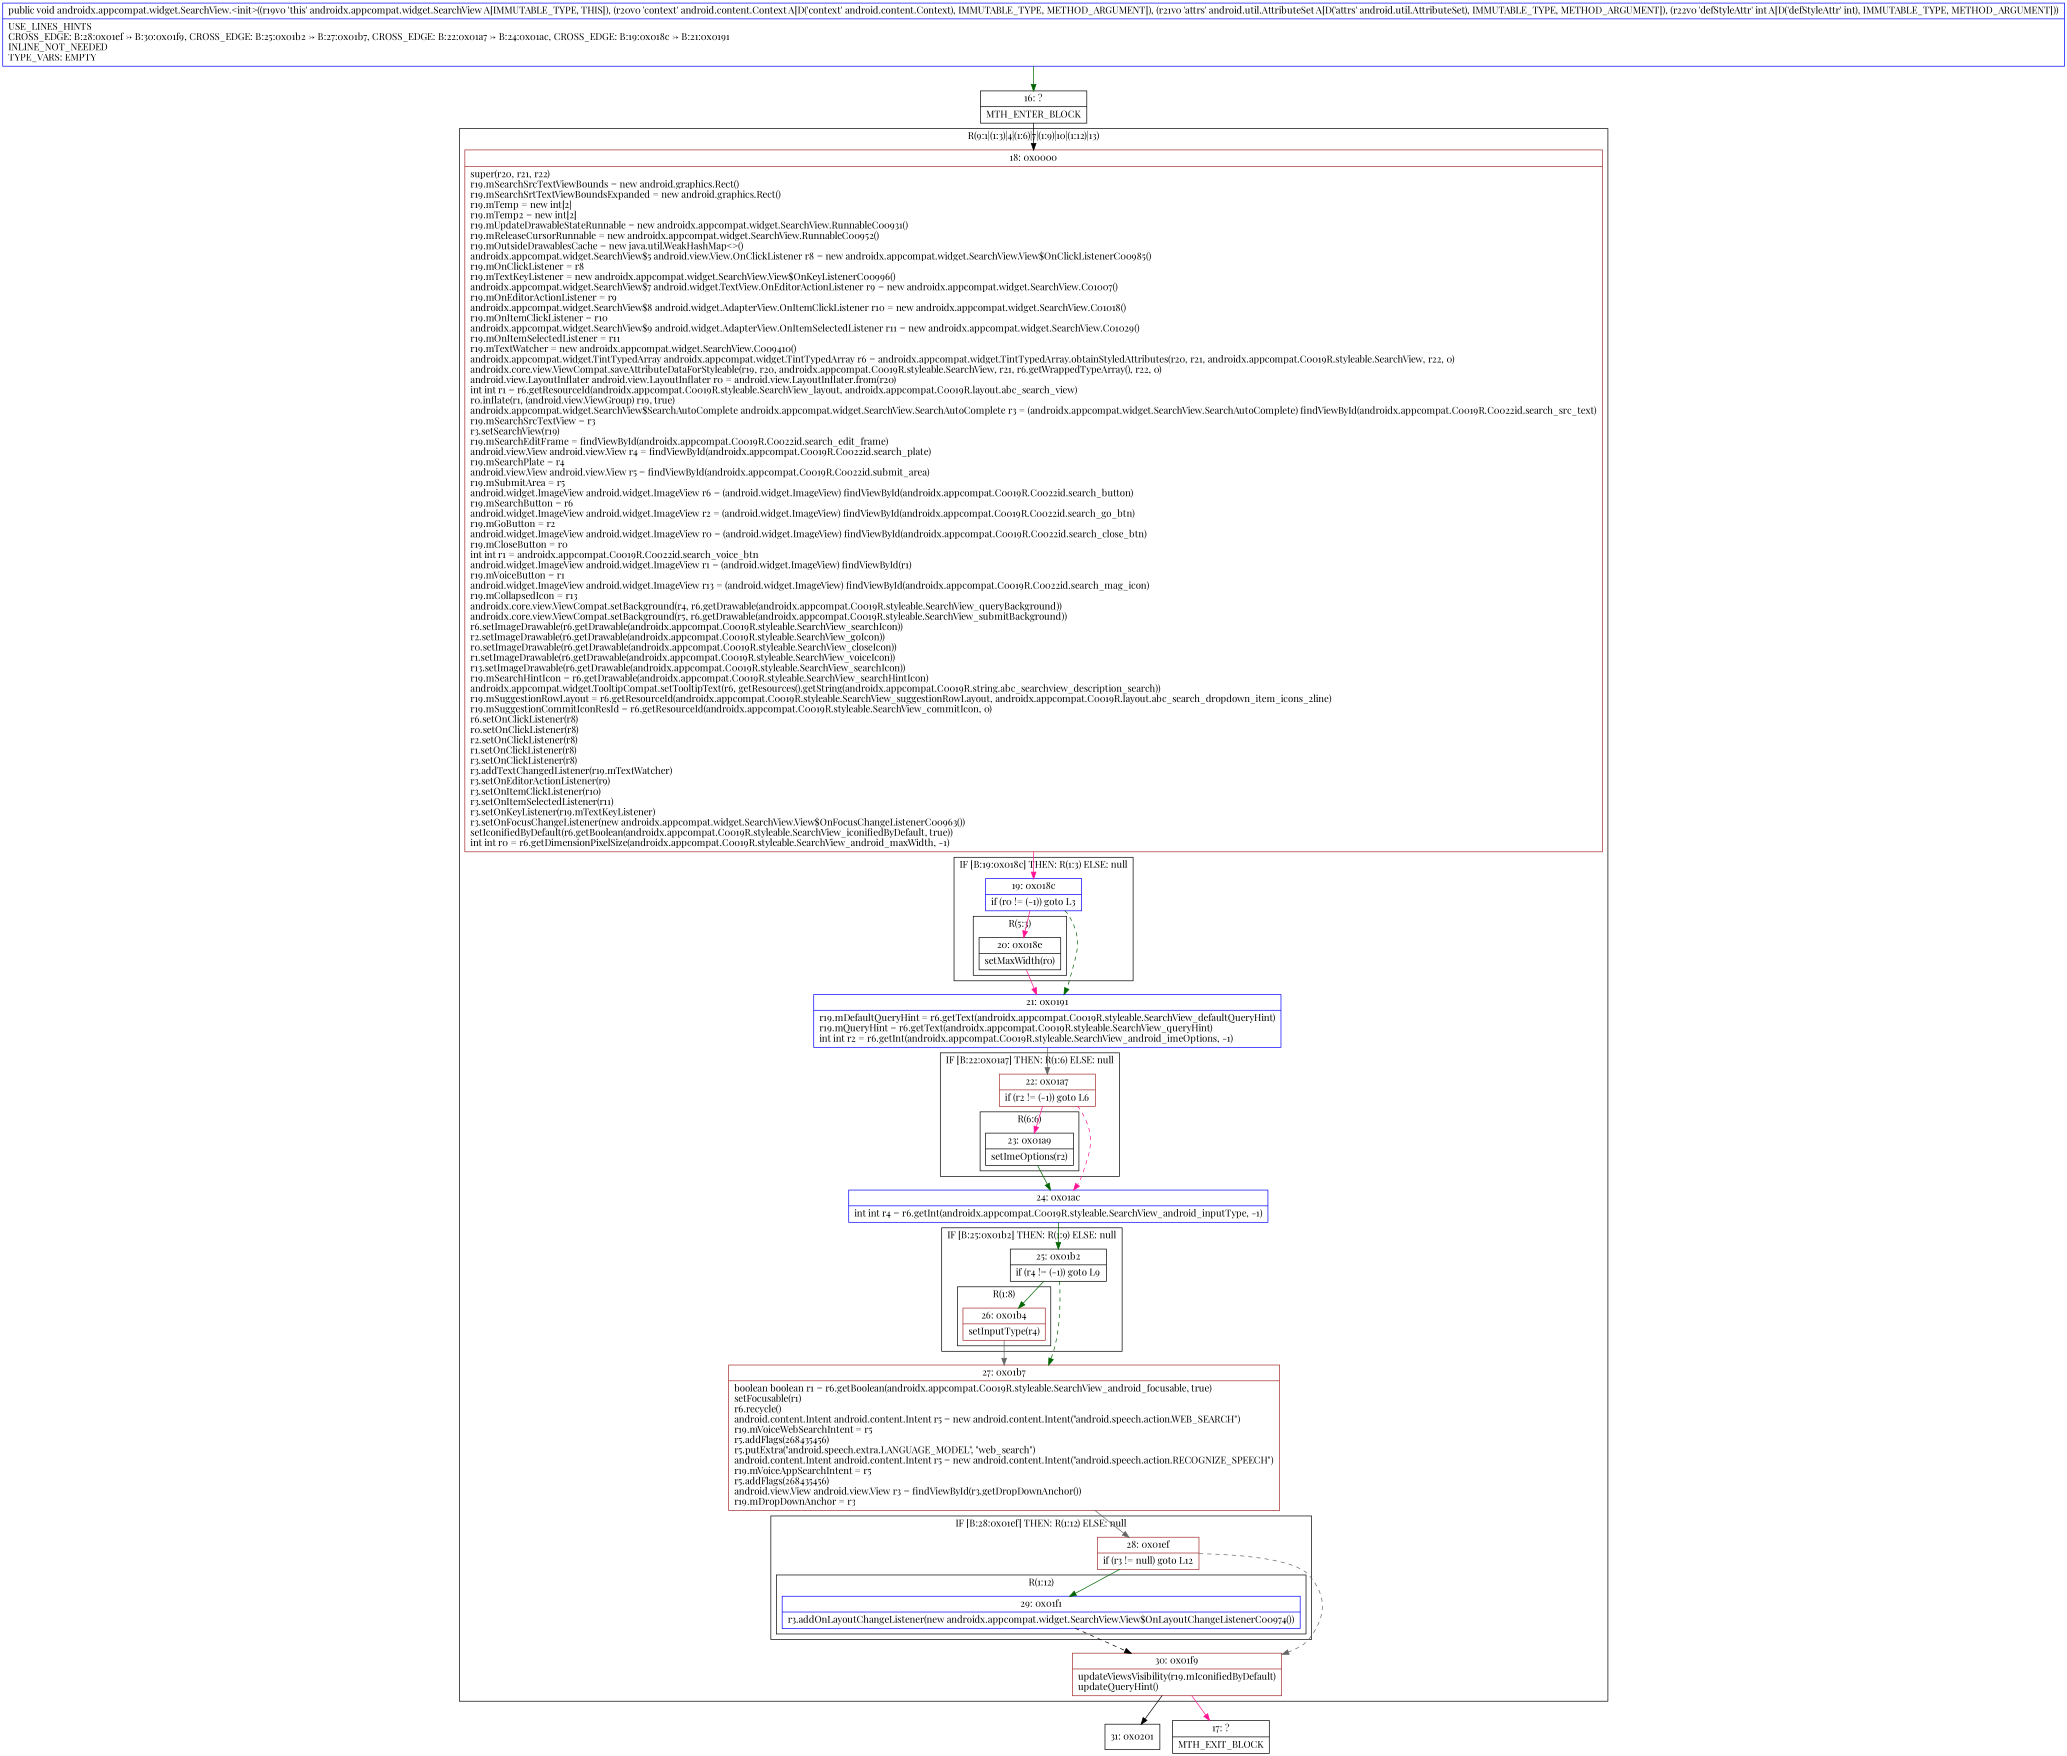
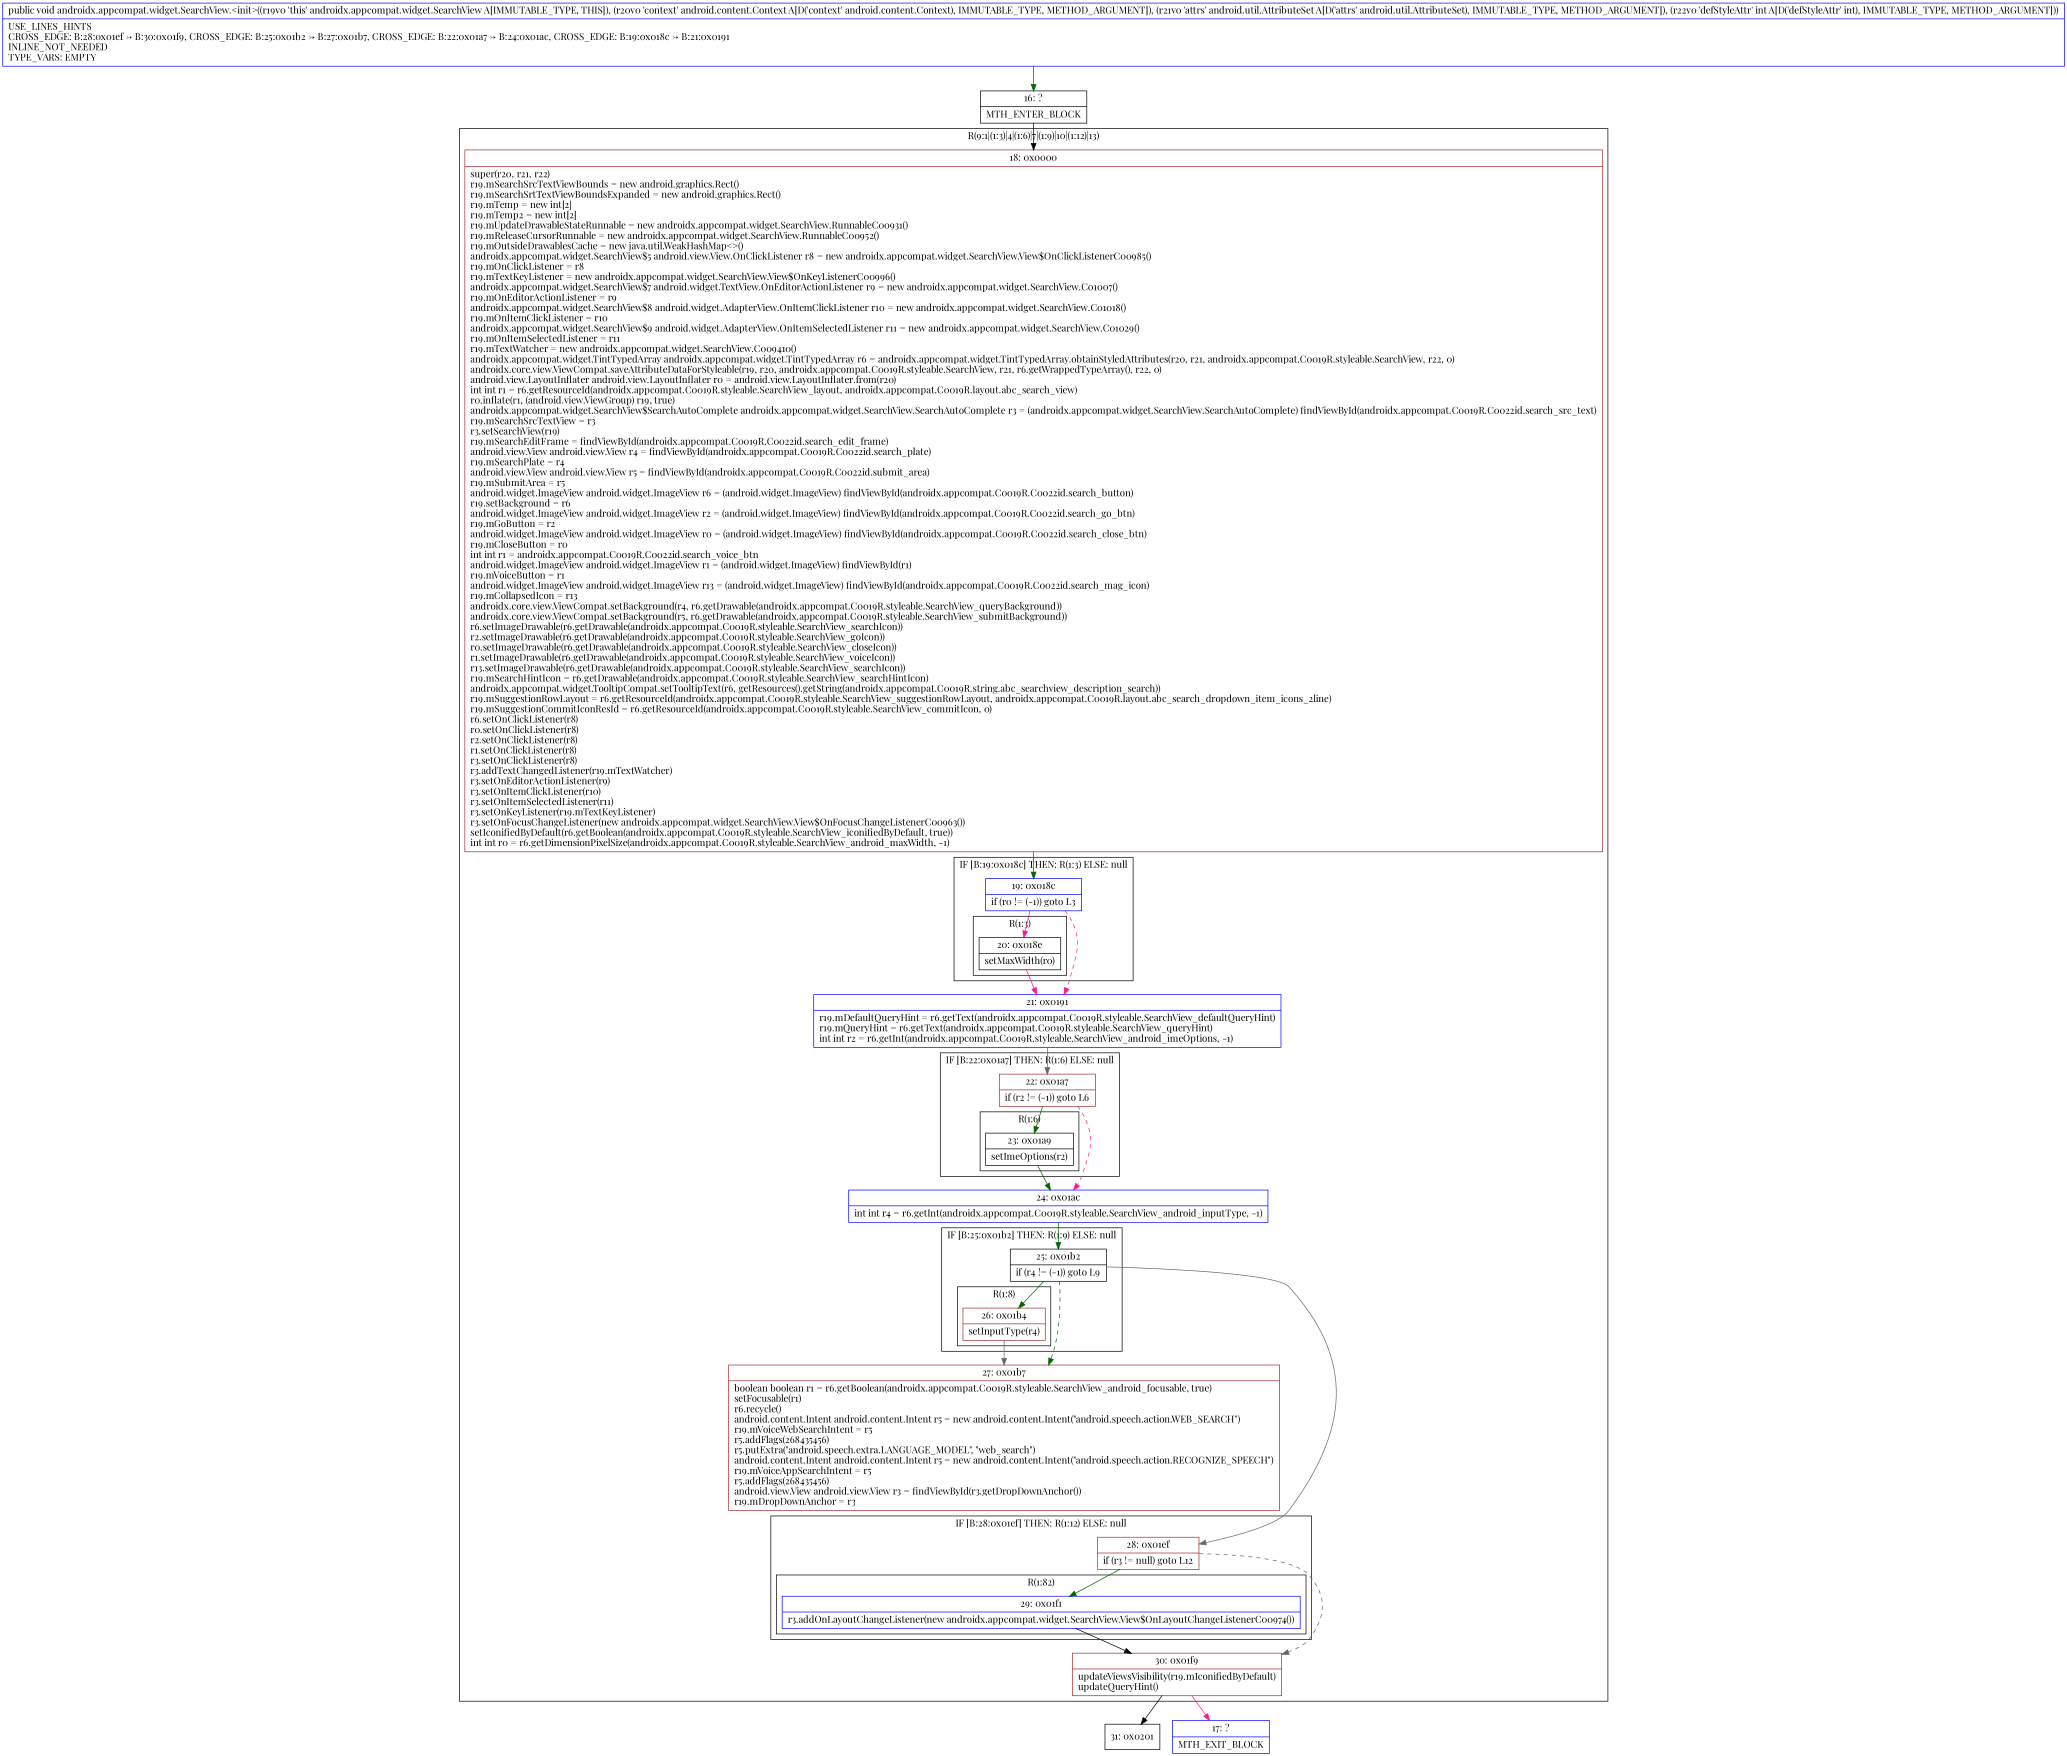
(522, 504) -> (521, 504)
(1034, 862) -> (1034, 862)
(1020, 924) -> (1020, 924)
(1077, 949) -> (1077, 949)
(1039, 1116) -> (1039, 1116)
(1030, 1120) -> (1030, 1120)
(1109, 1522) -> (1329, 1352)
(1041, 1583) -> (1041, 1583)
(1110, 1644) -> (1110, 1644)
(1221, 1737) -> (1221, 1737)
